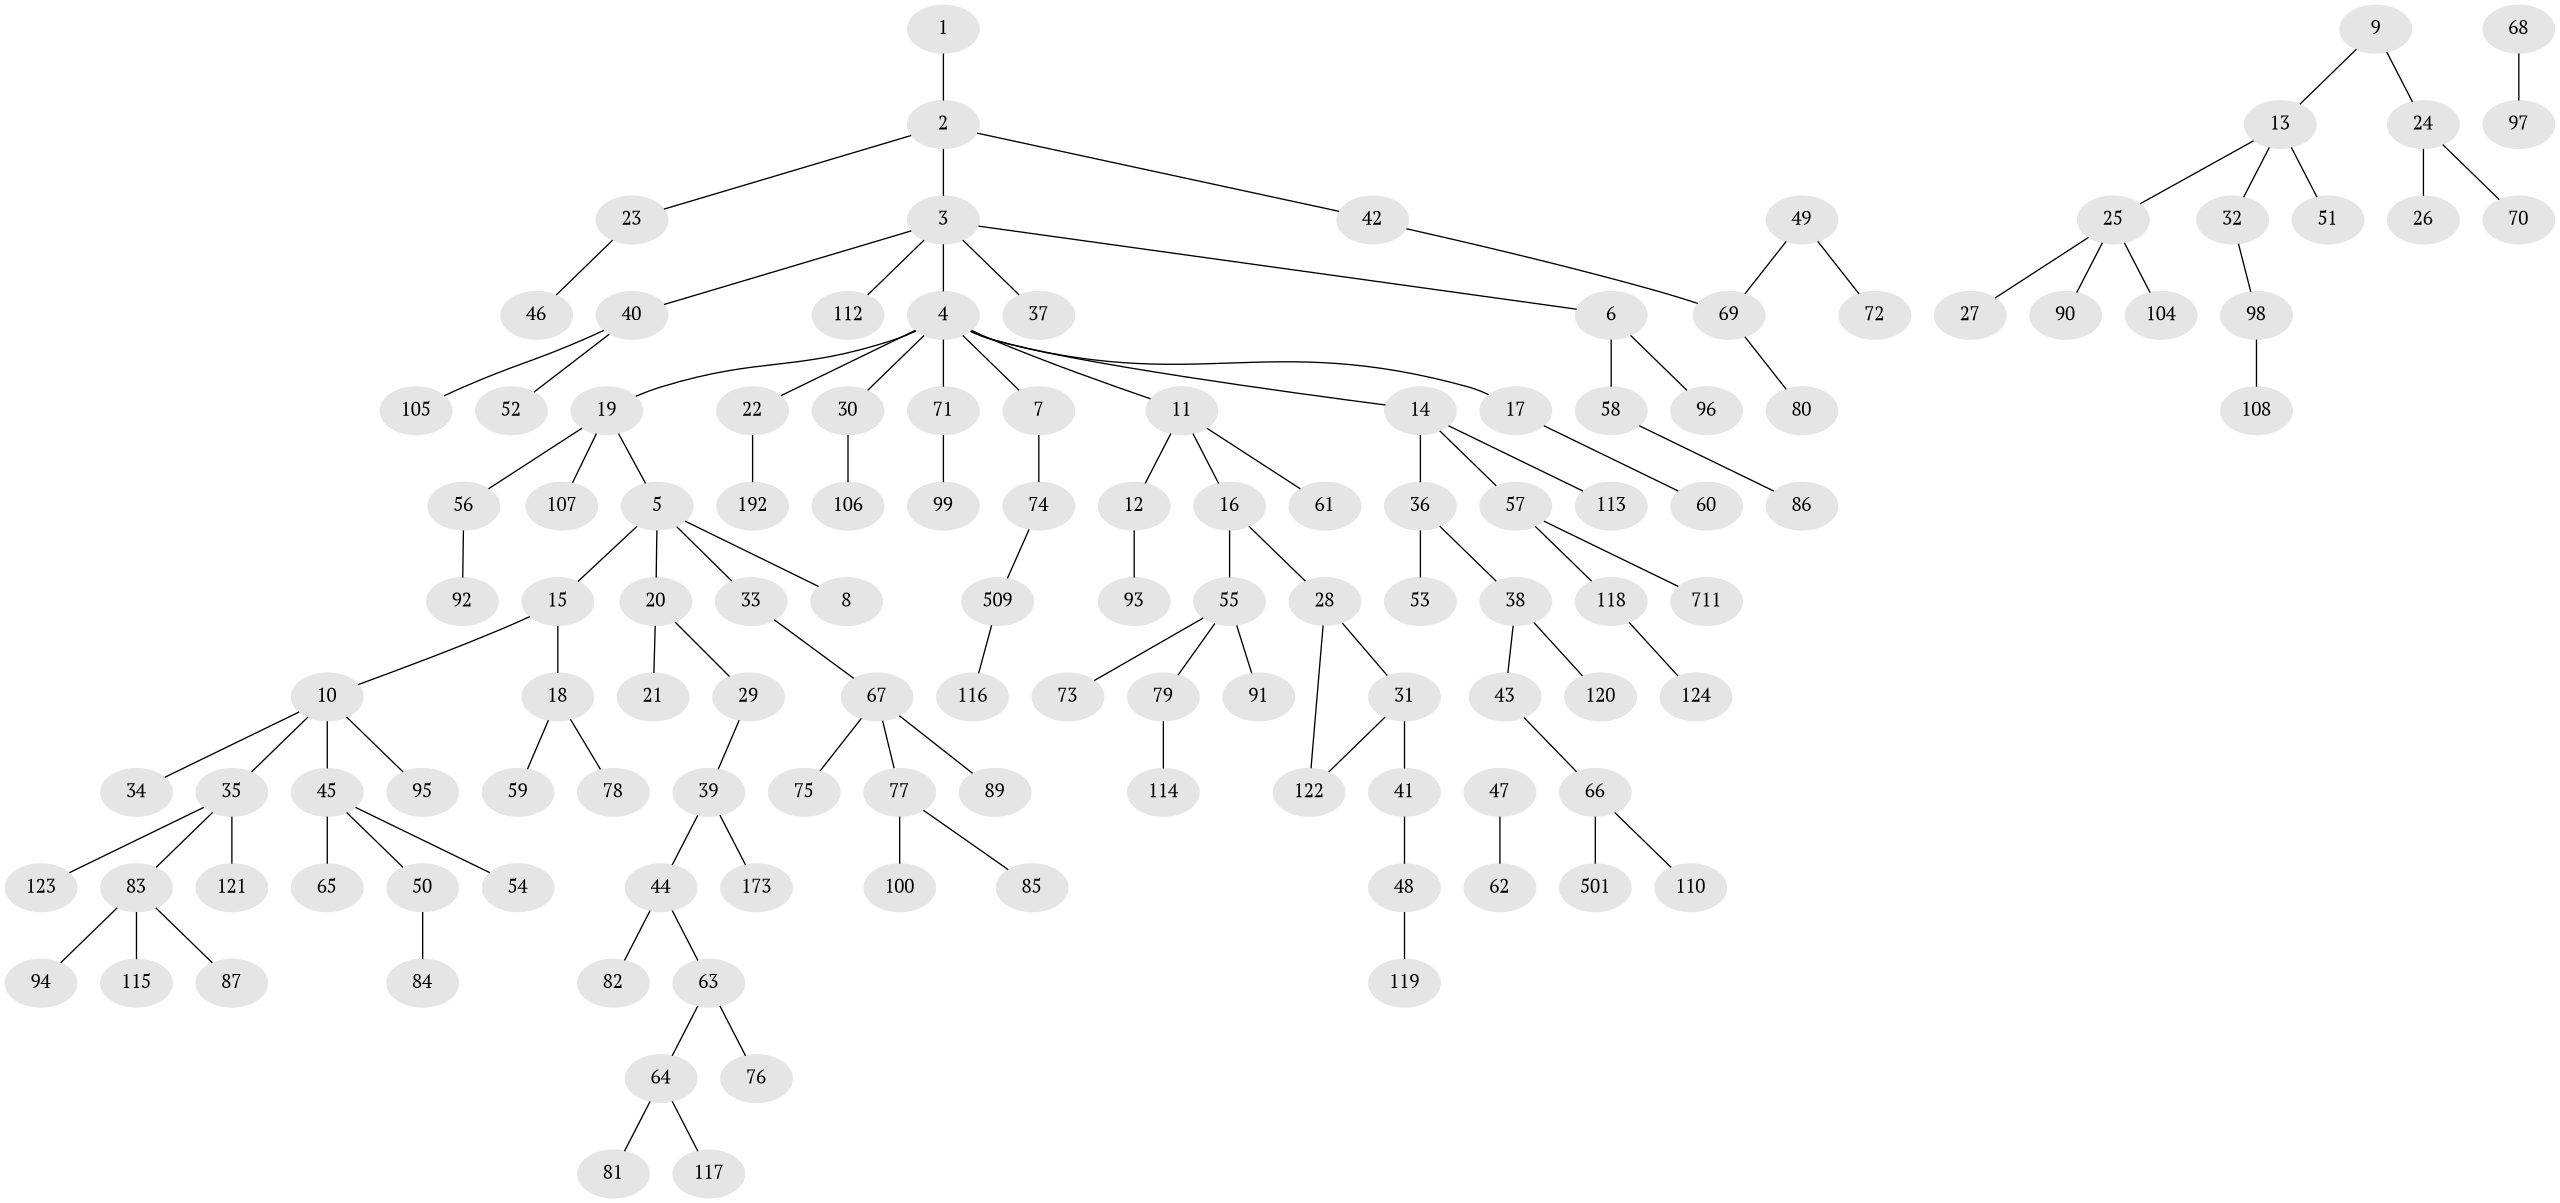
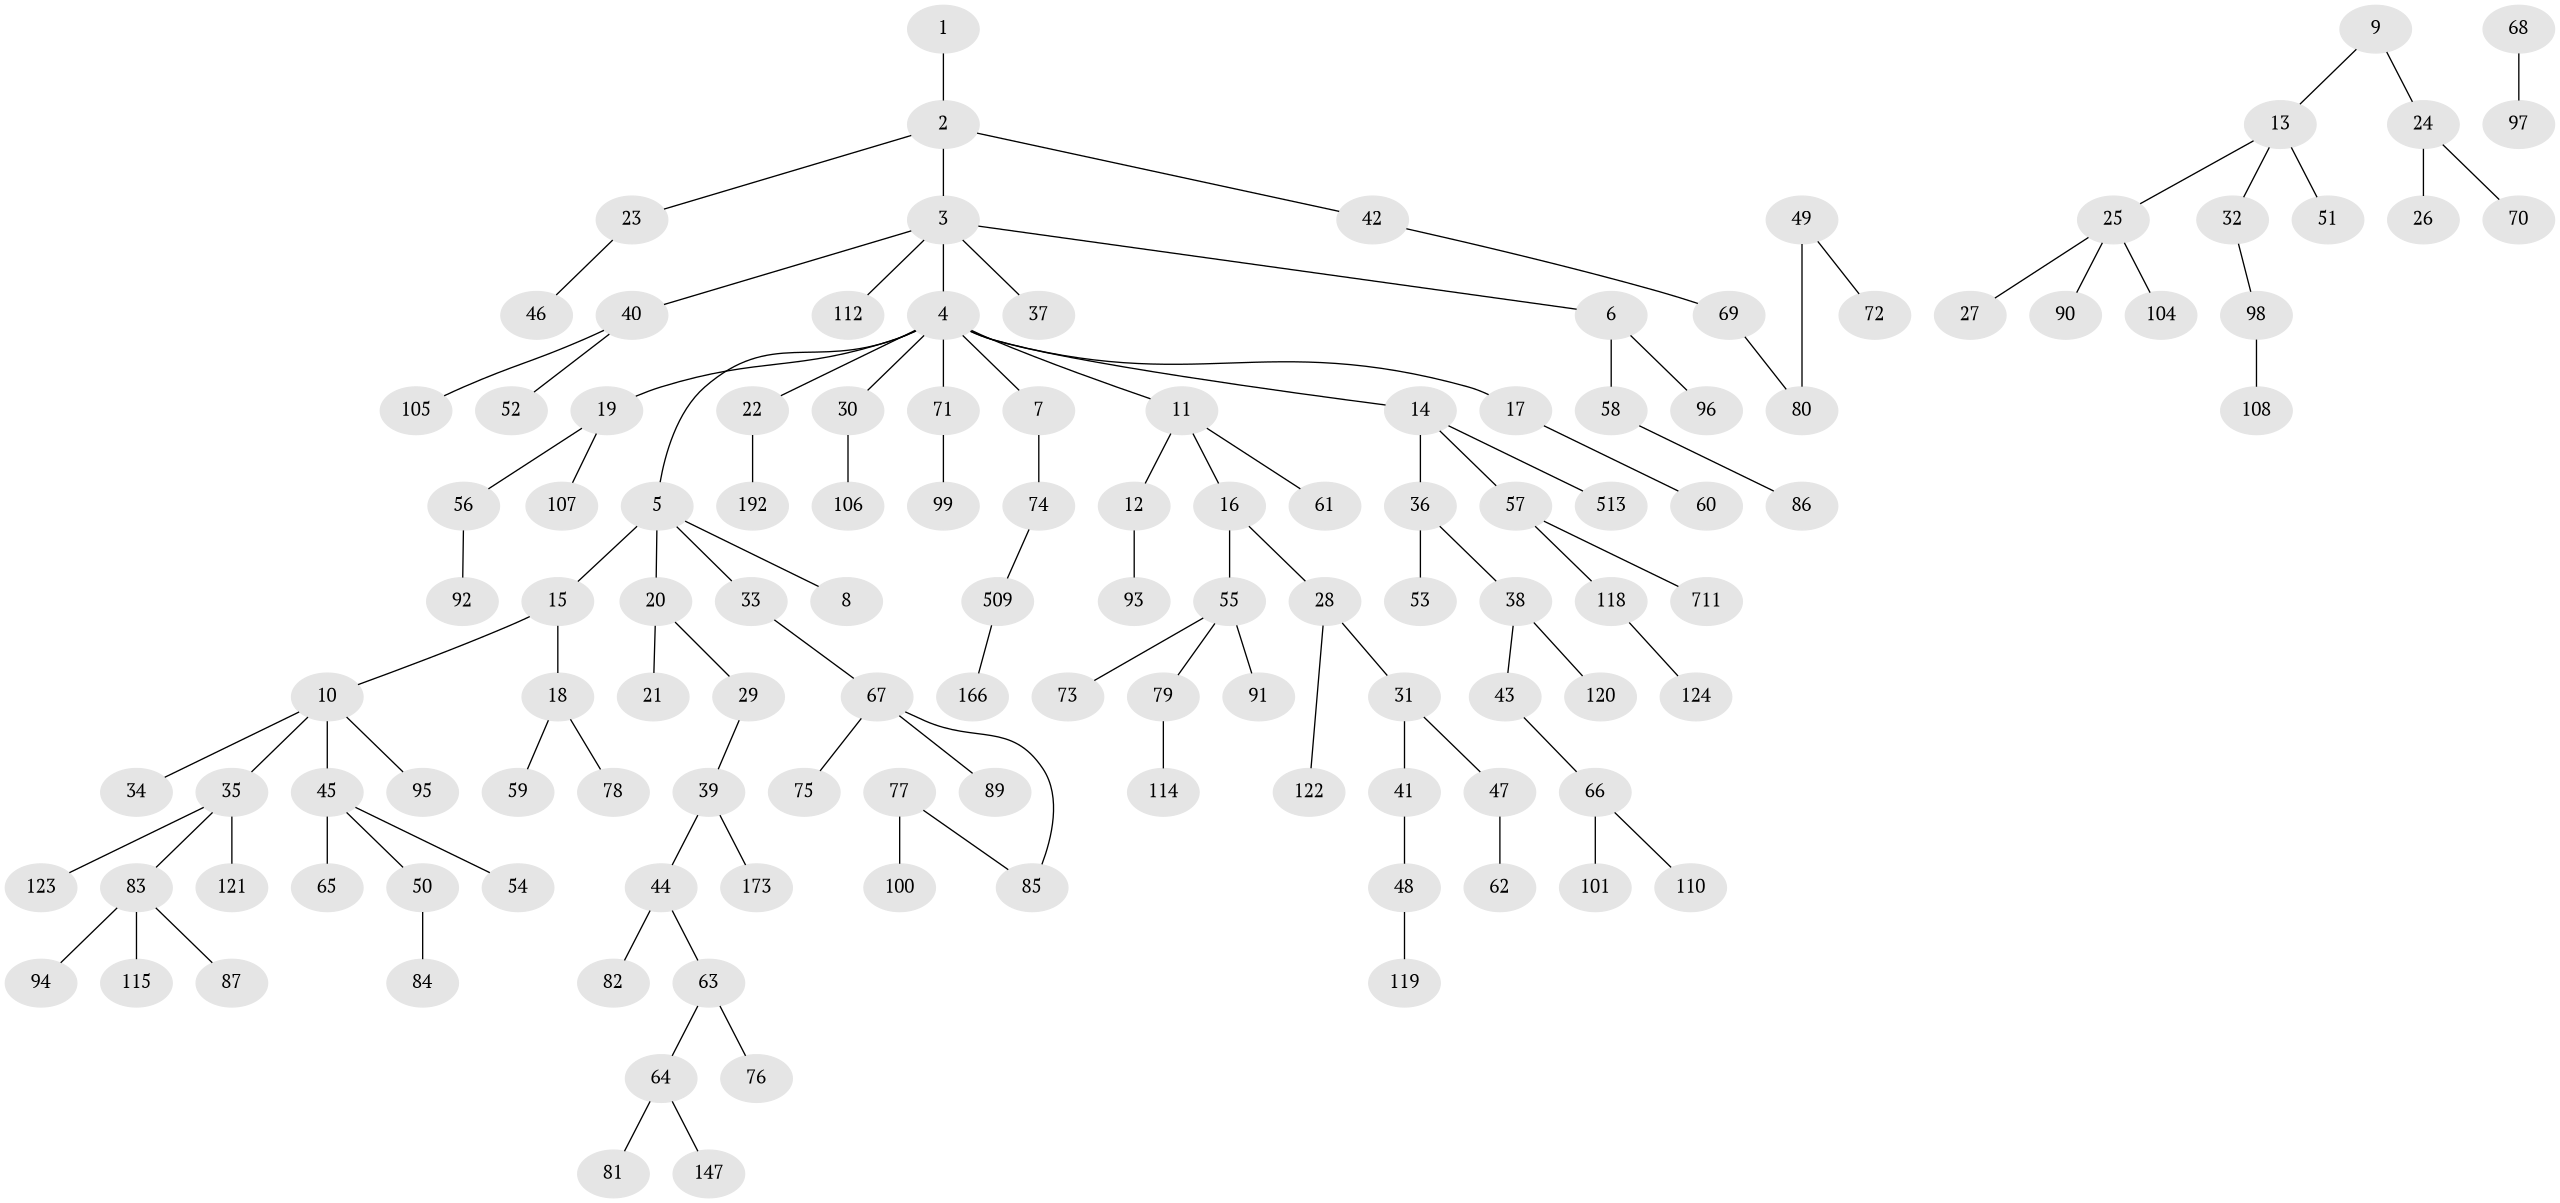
(1766, 268) -> (1802, 315)
(632, 459) -> (754, 359)
(1611, 506) -> (1611, 506)
(973, 697) -> (973, 697)
(888, 744) -> (1024, 749)
(1357, 745) -> (1452, 745)
(1595, 888) -> (1595, 888)
(709, 1174) -> (709, 1174)
